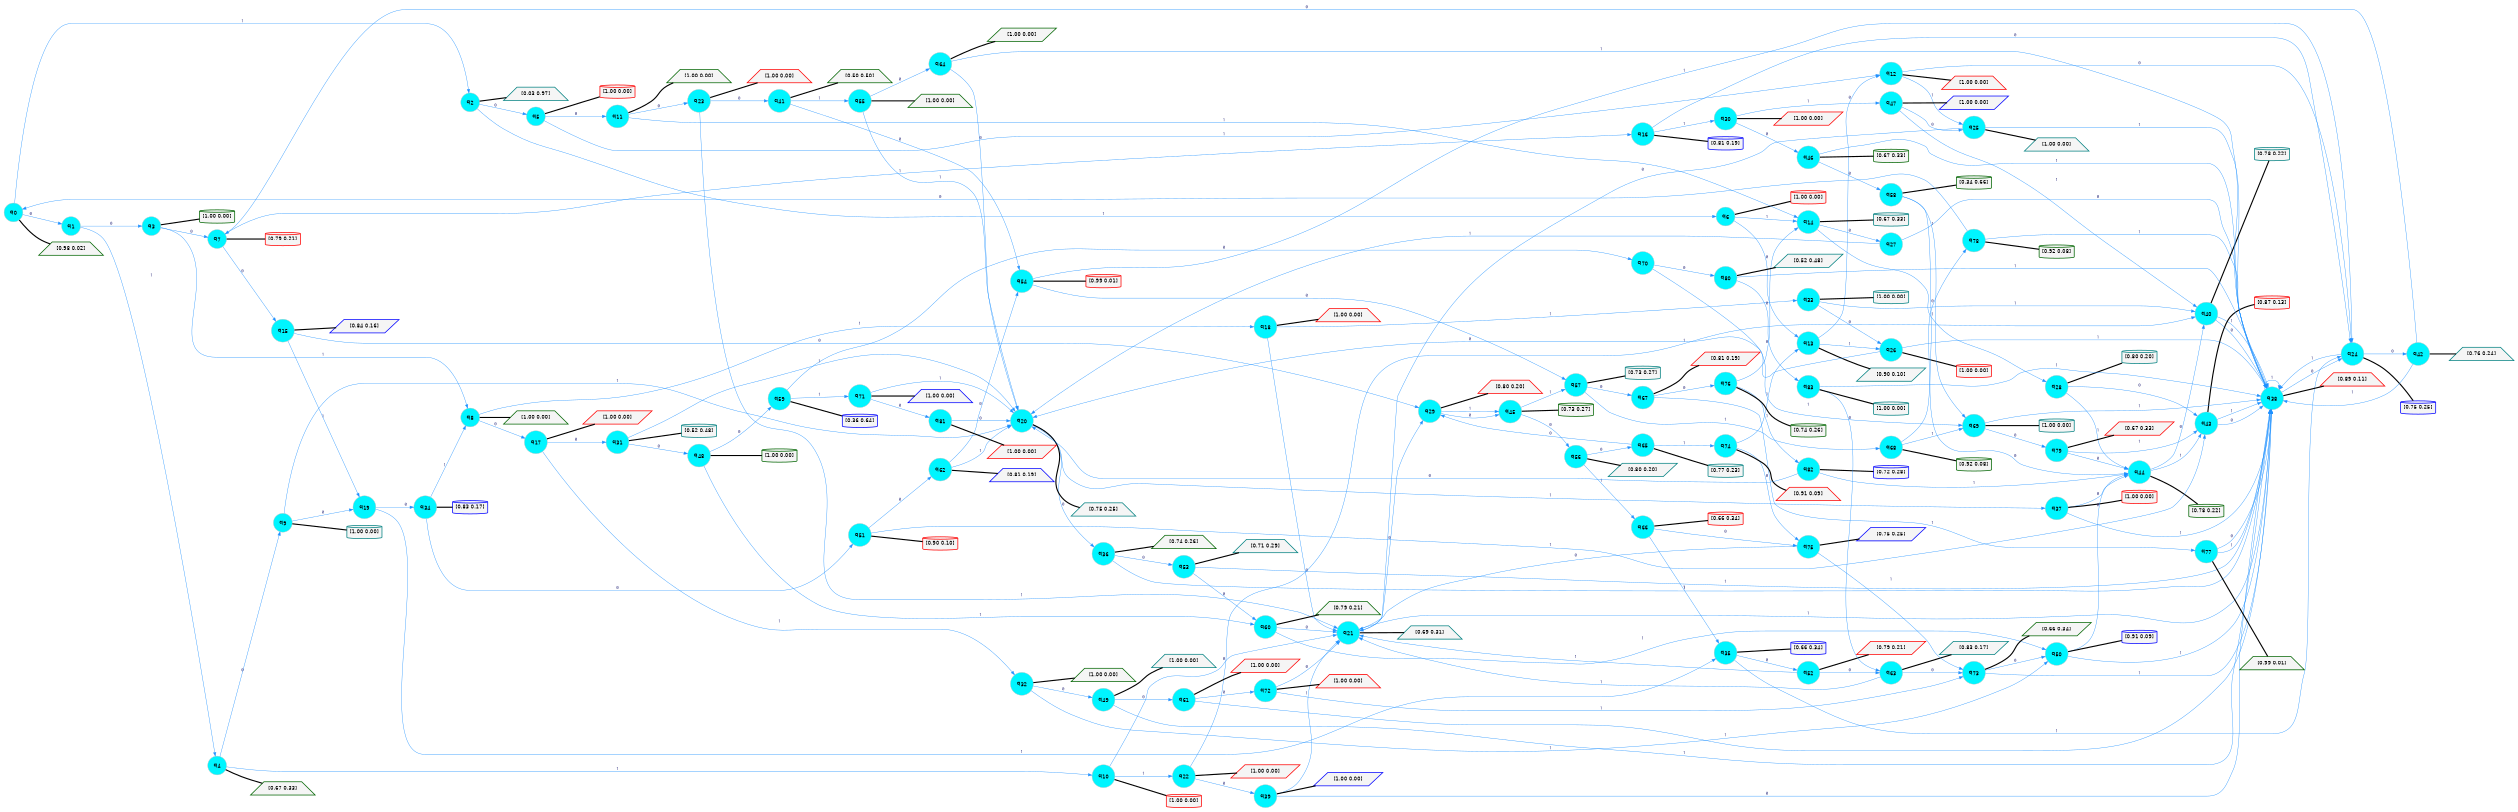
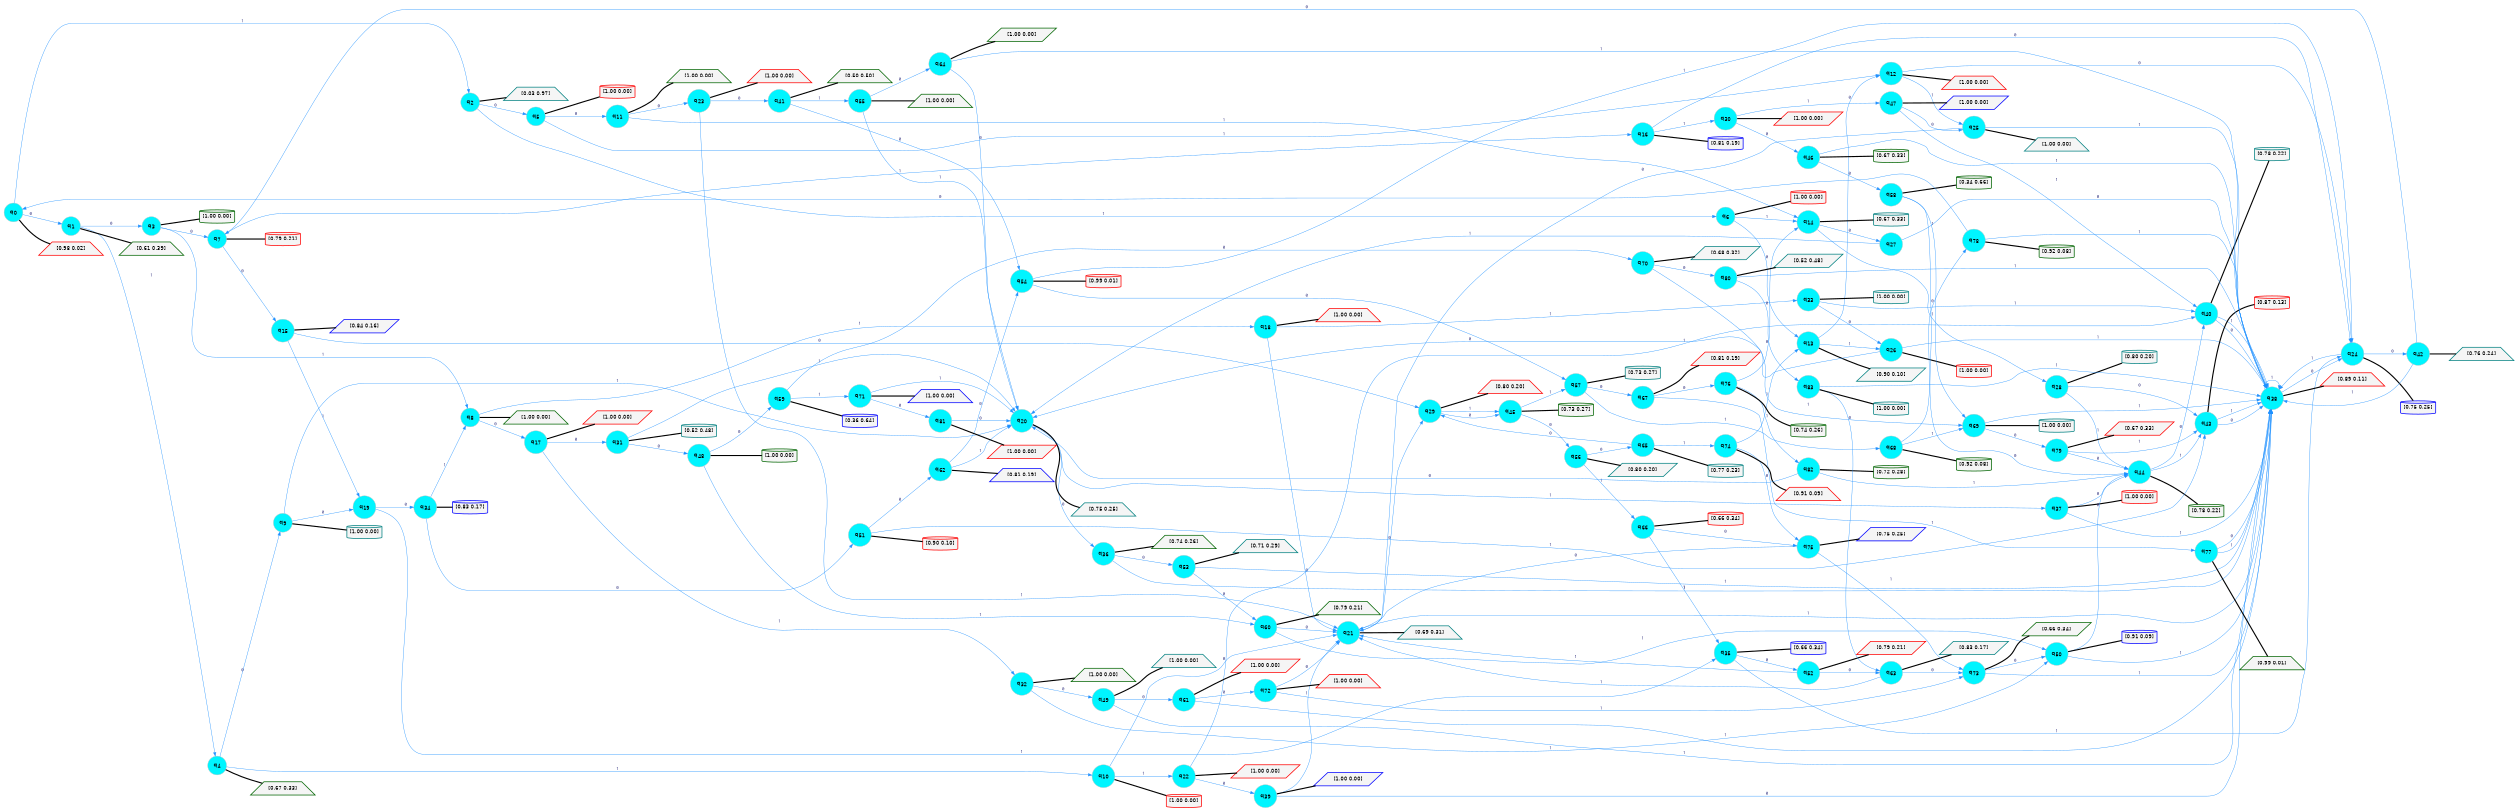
(71, 249) -> (71, 249)
none -> (151, 249)
none -> (1726, 253)
(1891, 472) -> (1891, 472)
